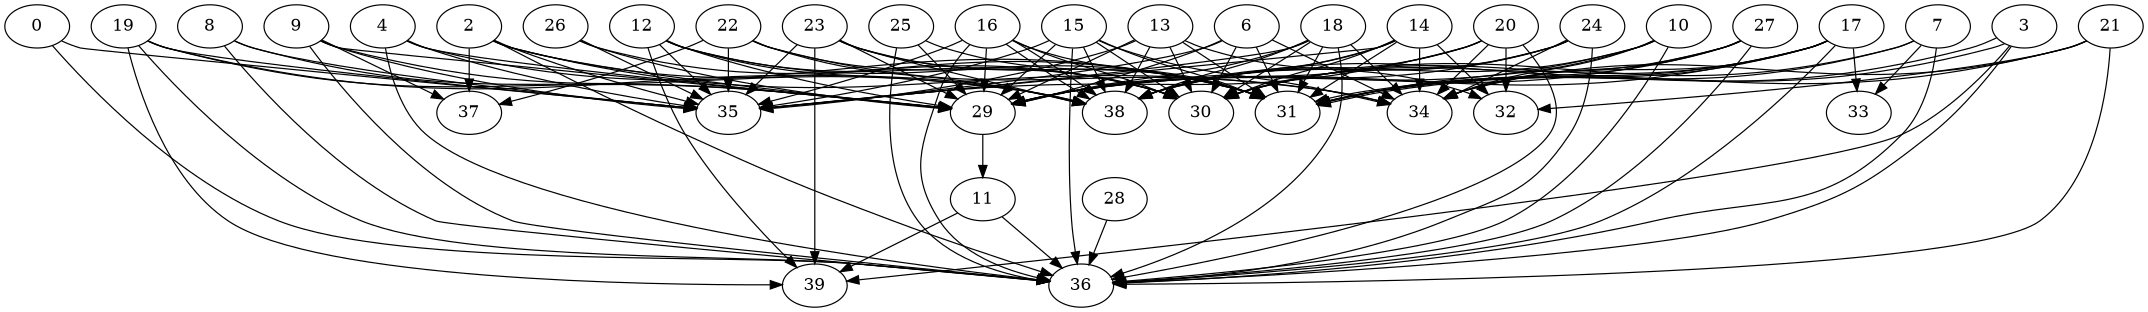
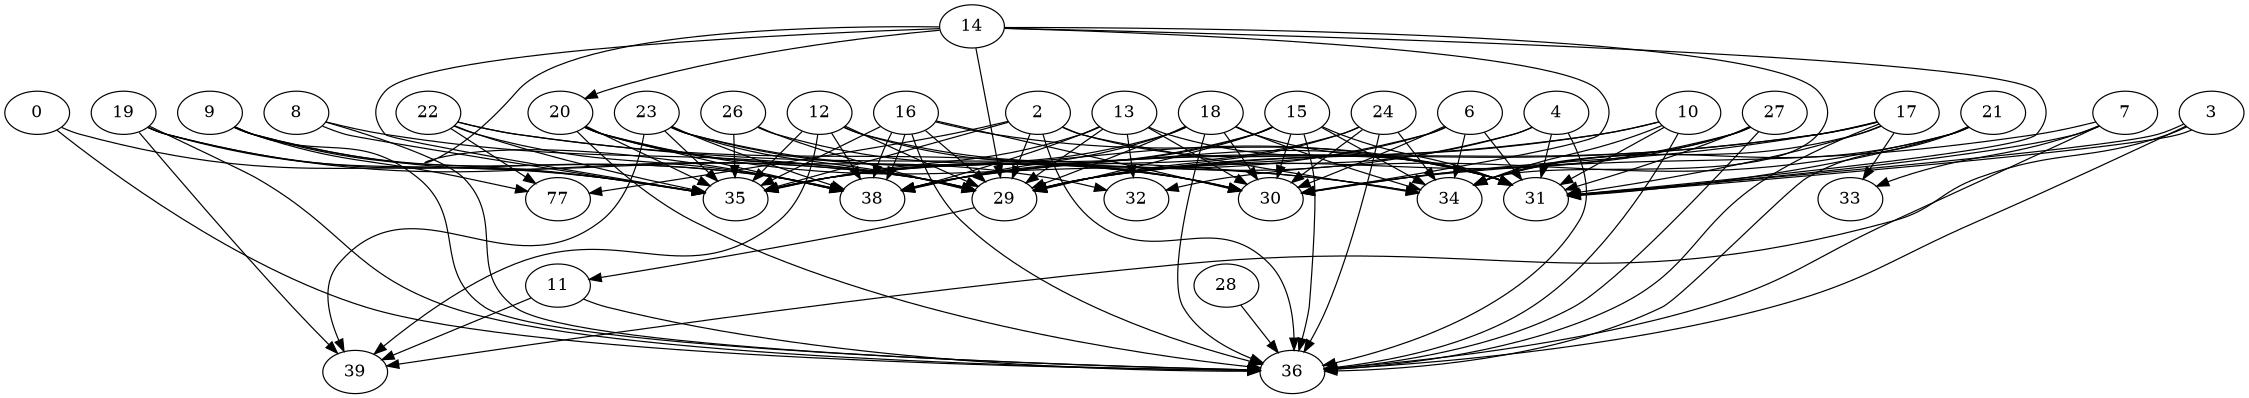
(901, 26) -> none
(1458, 65) -> (766, 53)
(469, 113) -> (558, 199)
